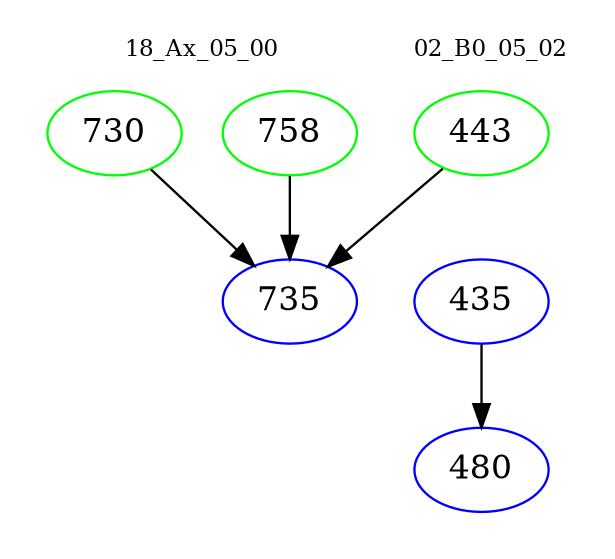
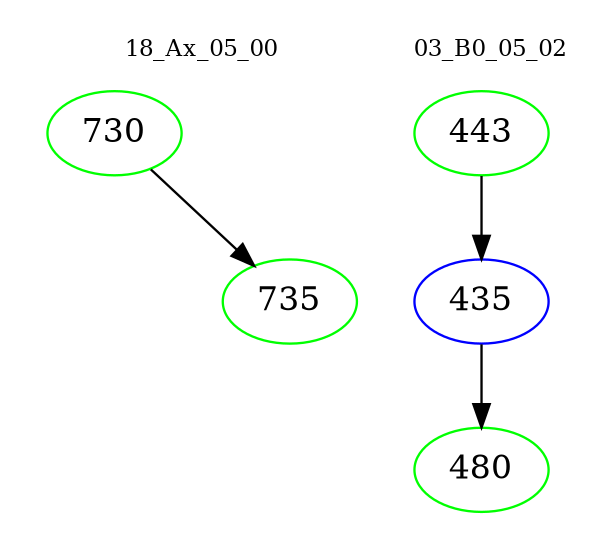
(491, 50) -> (491, 50)
(290, 133) -> none
(411, 195) -> (482, 206)
(290, 302) -> (290, 302)
(482, 470) -> (482, 470)
